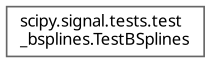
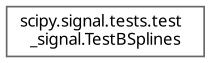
(105, 32) -> (105, 32)
